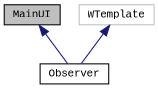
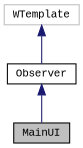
(57, 49) -> (42, 109)
